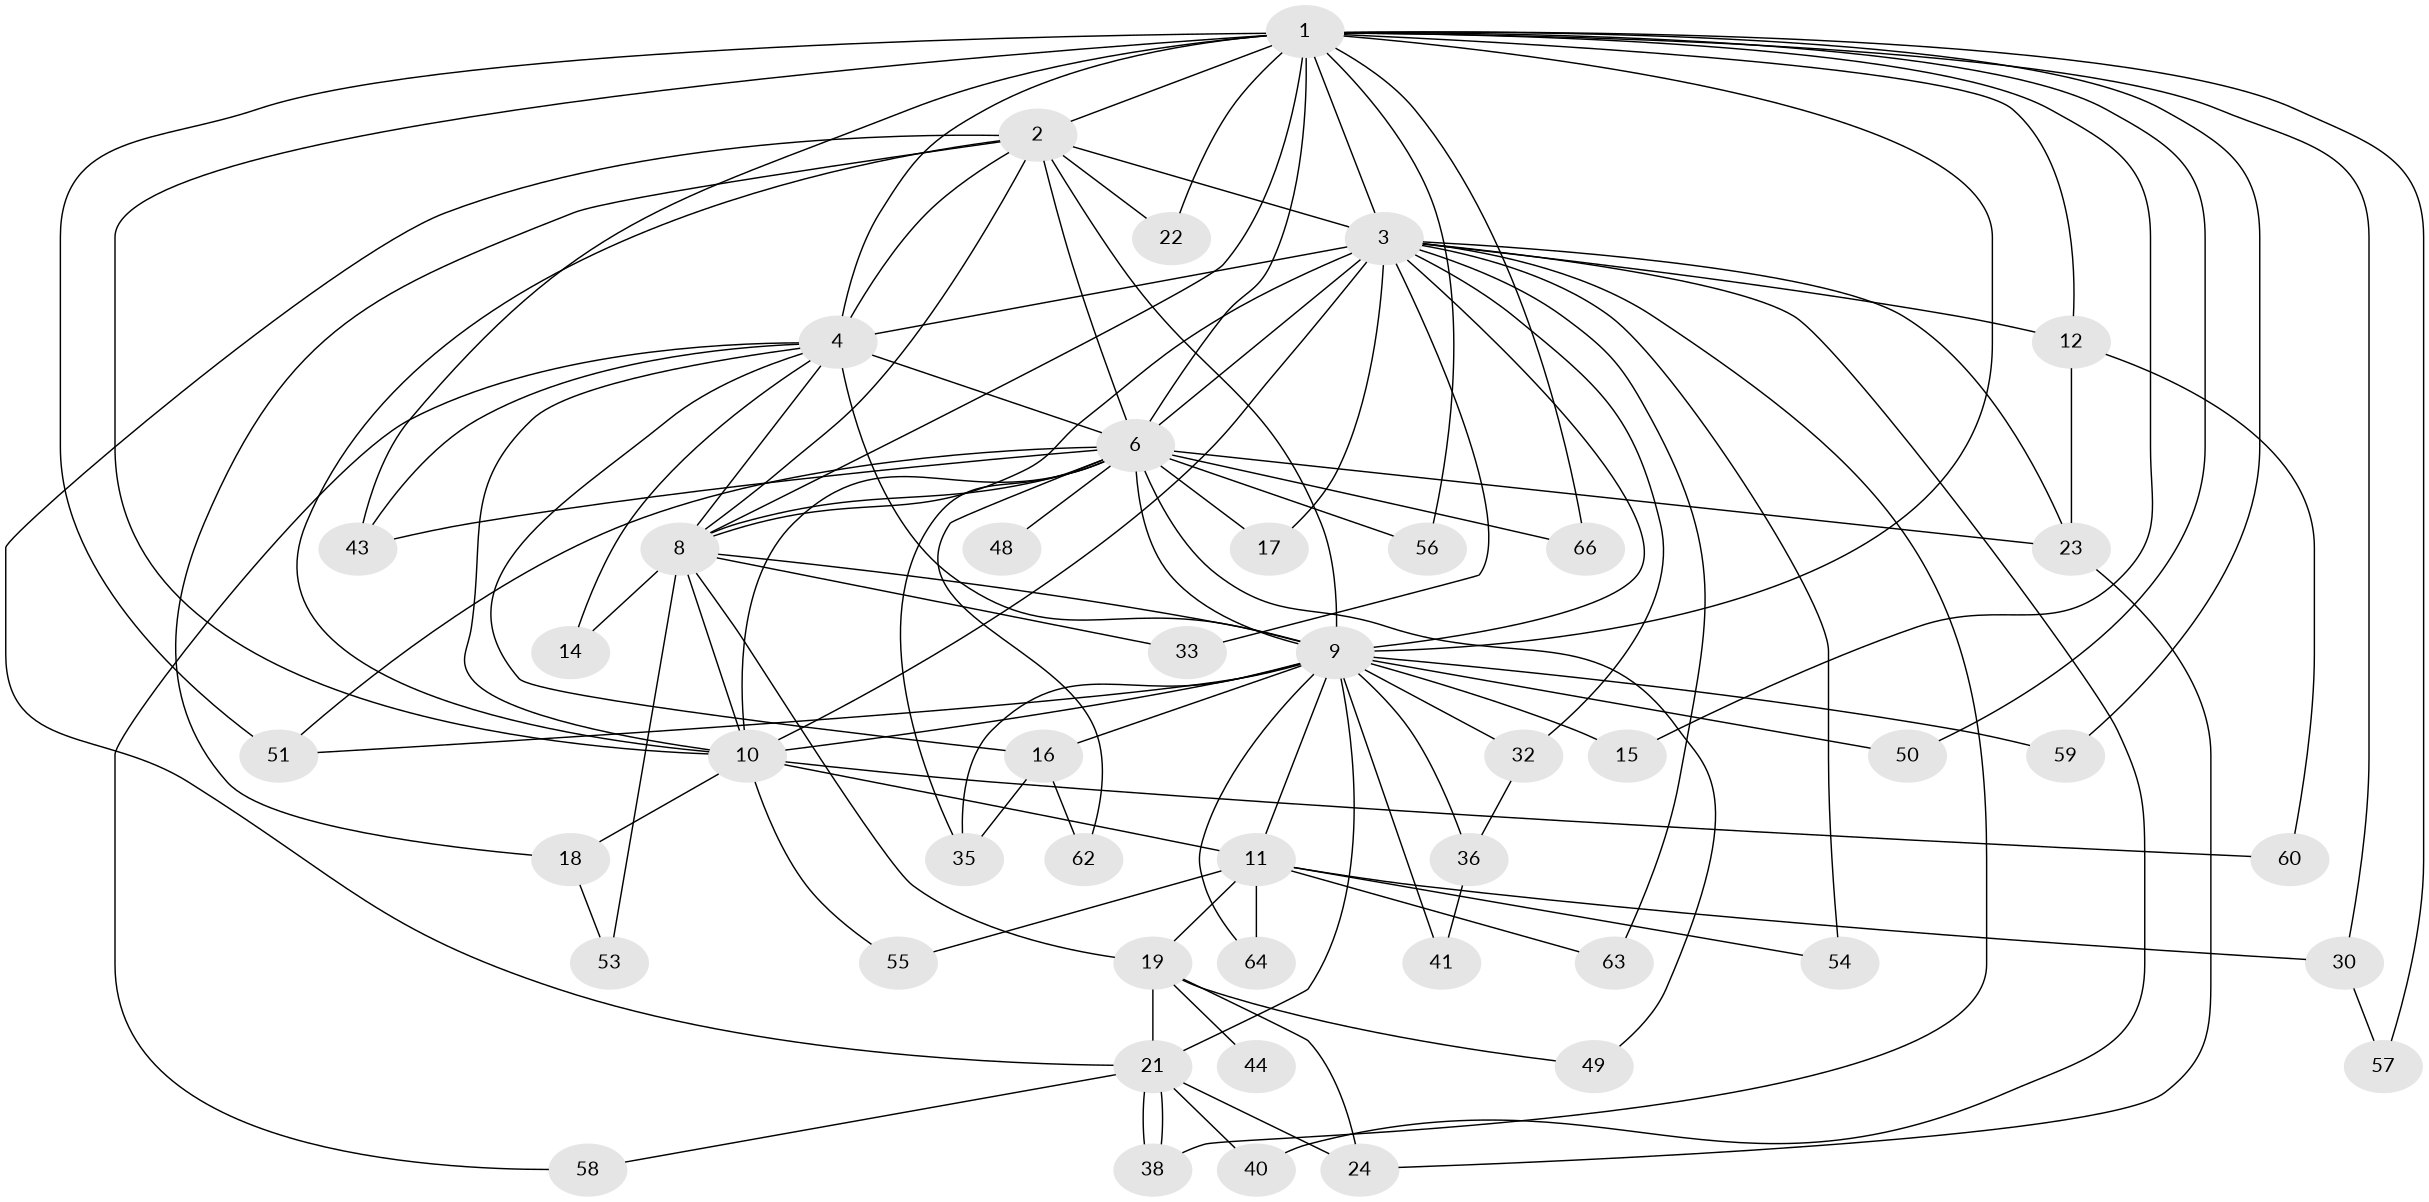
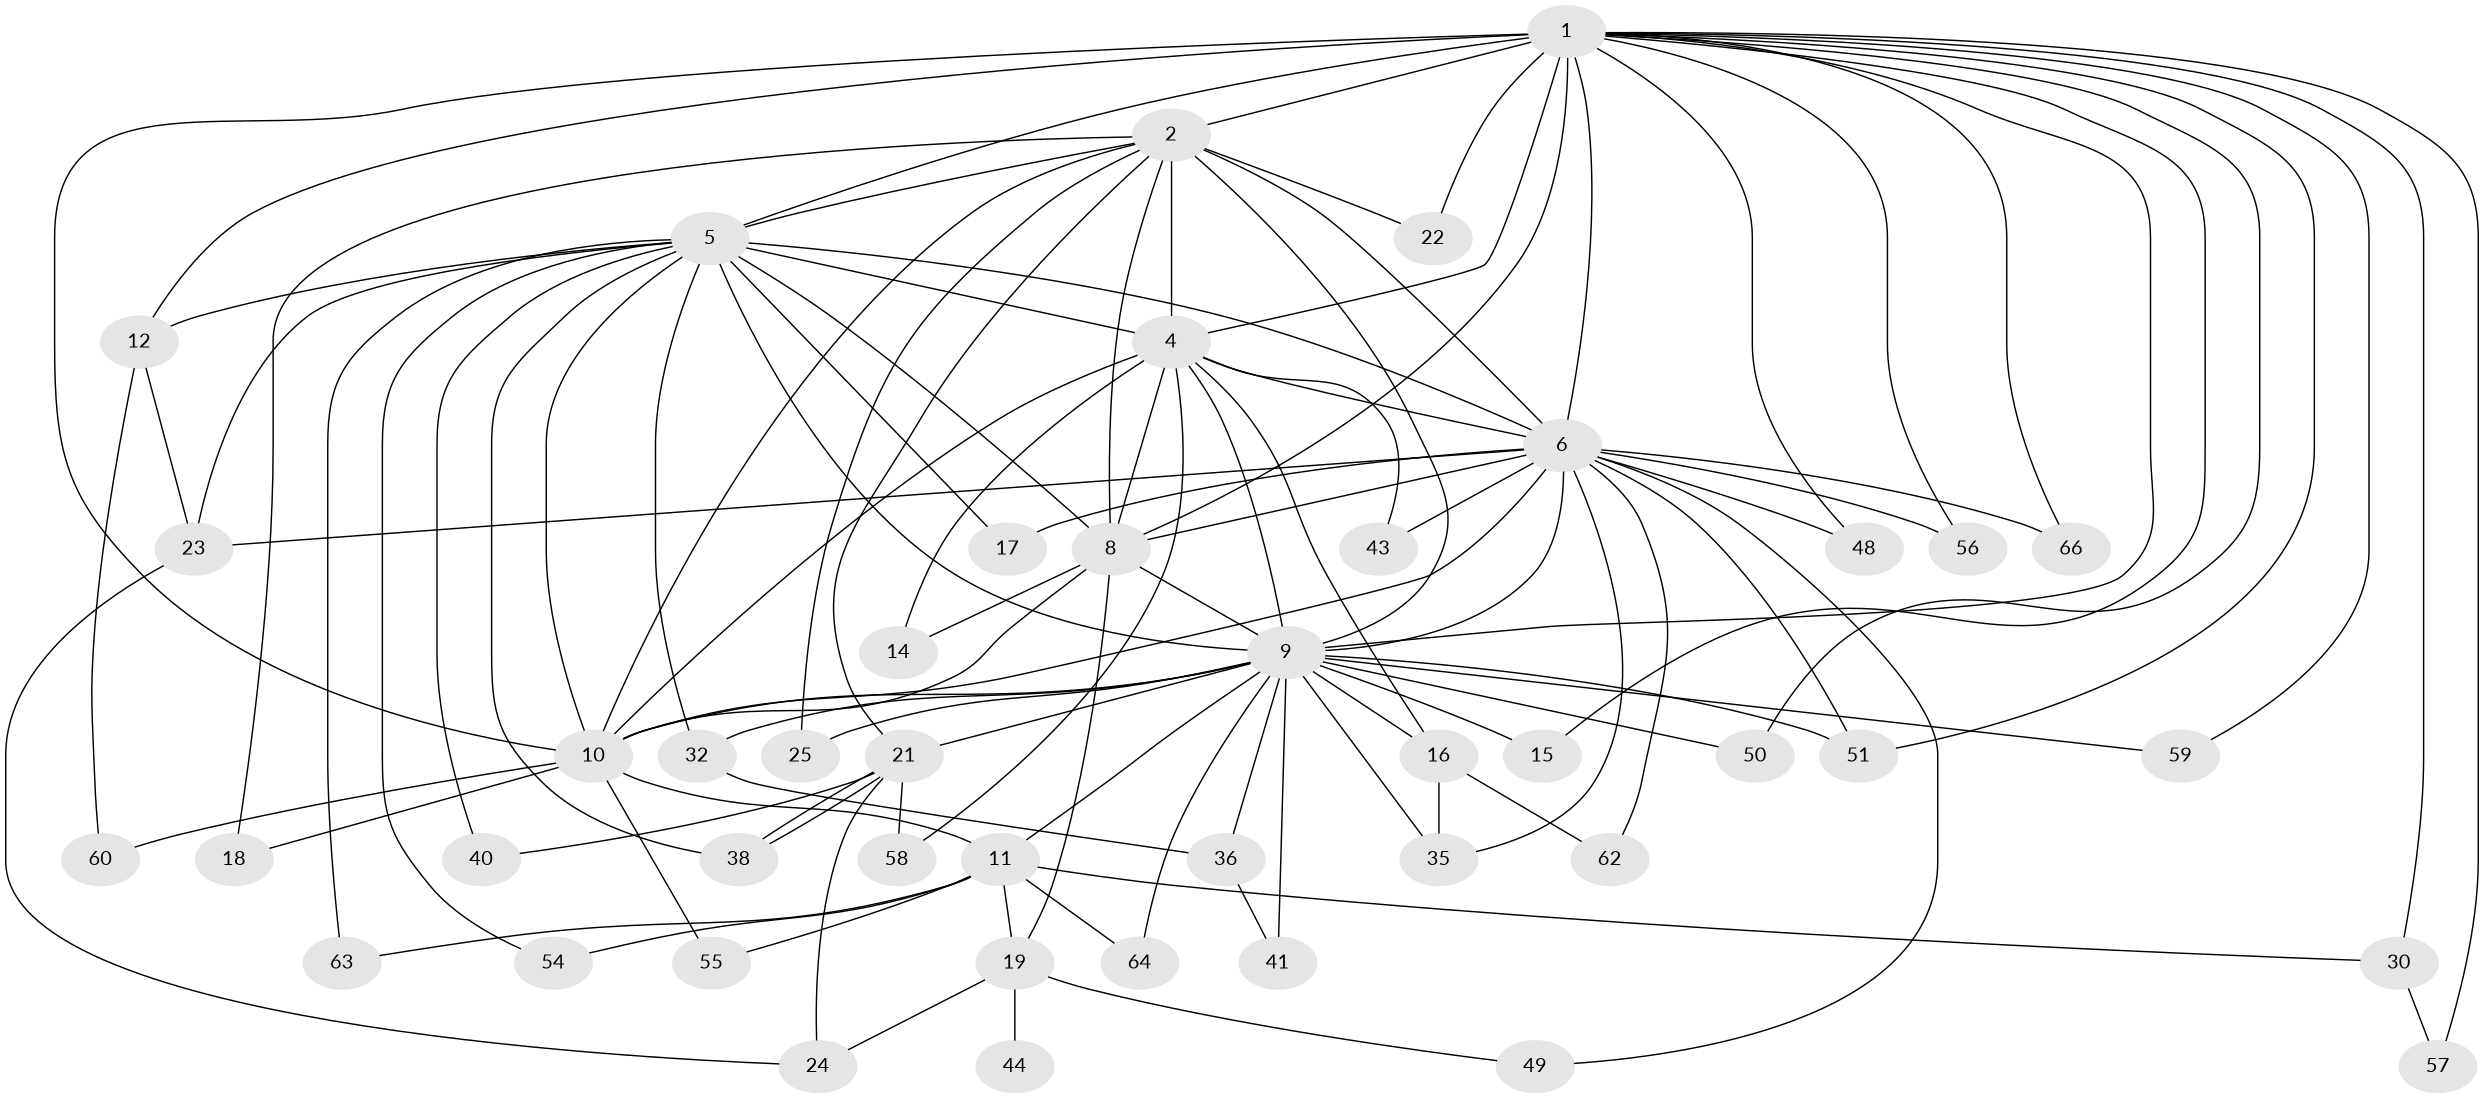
(773, 162) -> (1752, 267)
(1384, 239) -> (710, 239)
(1187, 653) -> none
none -> (801, 756)
(610, 963) -> none
(1153, 1015) -> none
